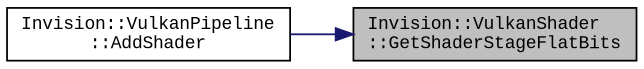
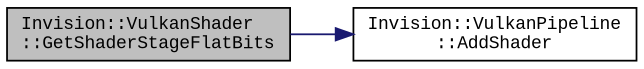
(313, 34) -> (313, 34)
